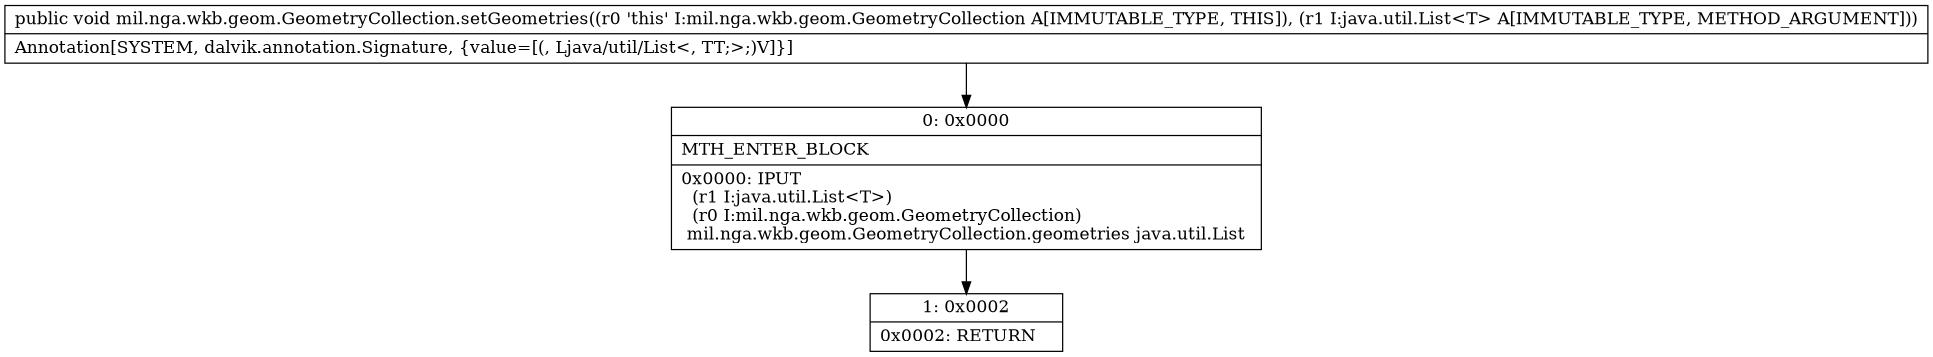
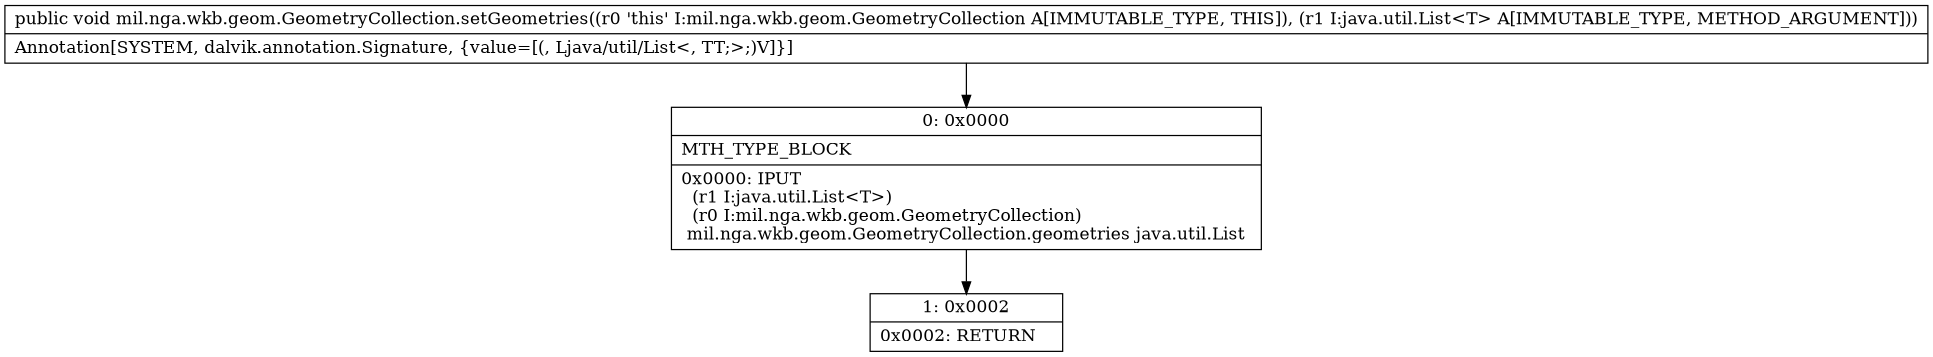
(776, 150) -> (766, 150)
